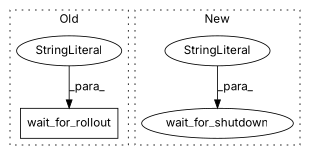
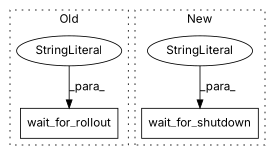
(218, 123) -> (200, 123)
